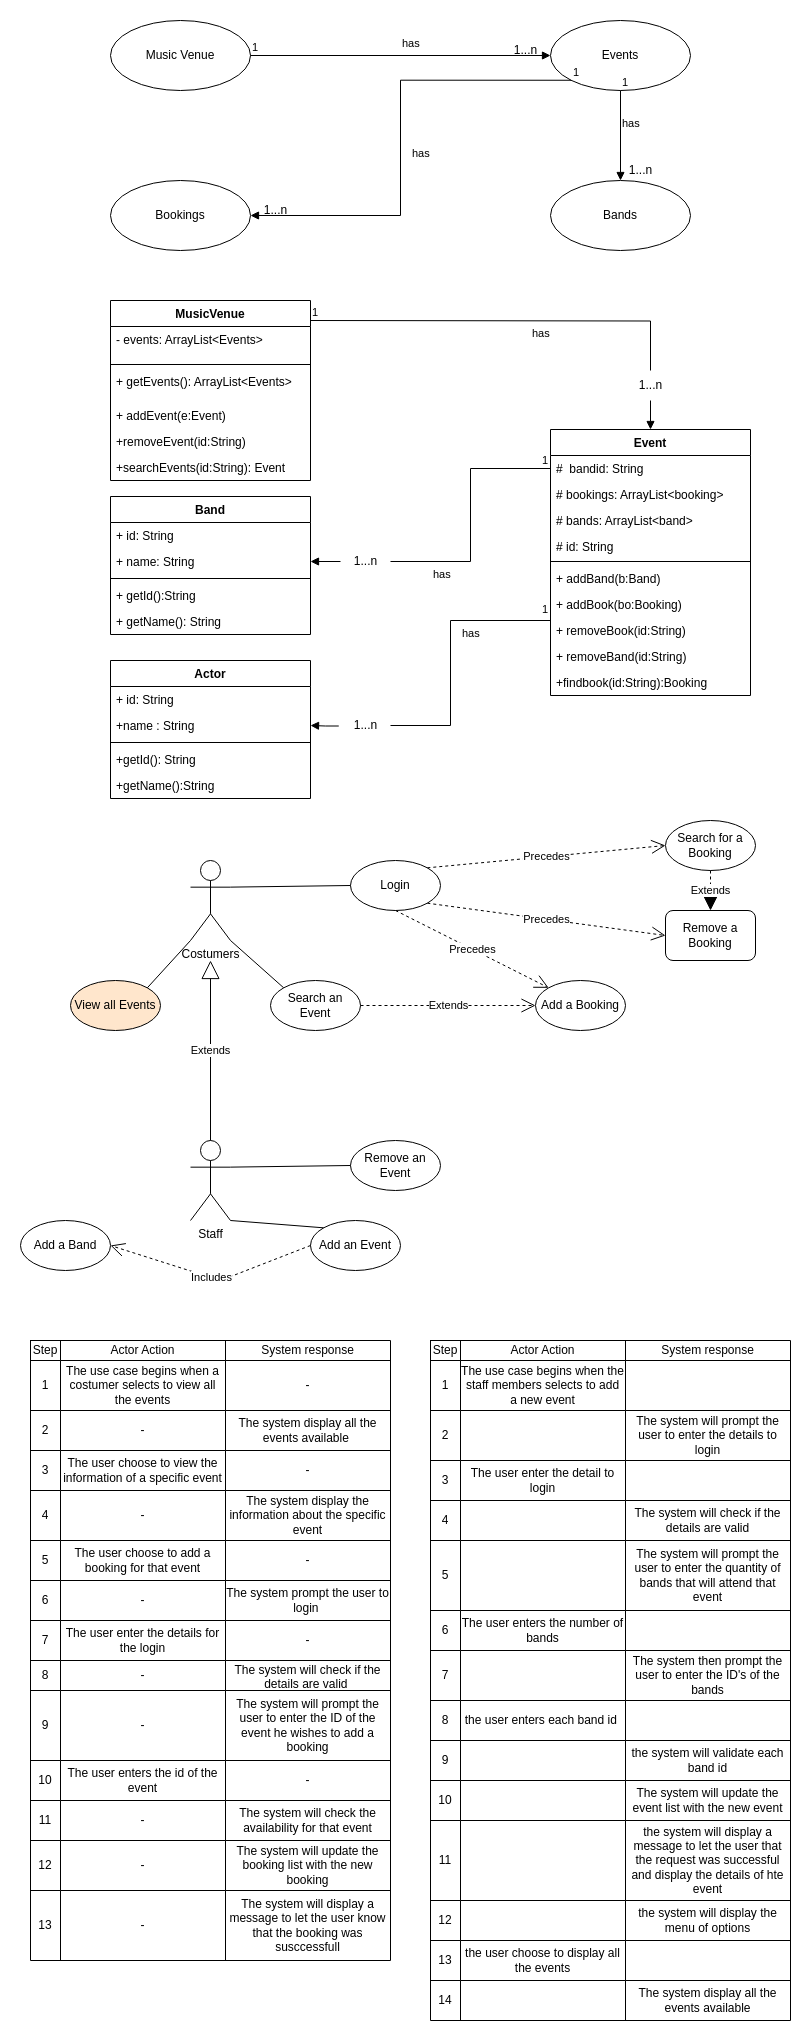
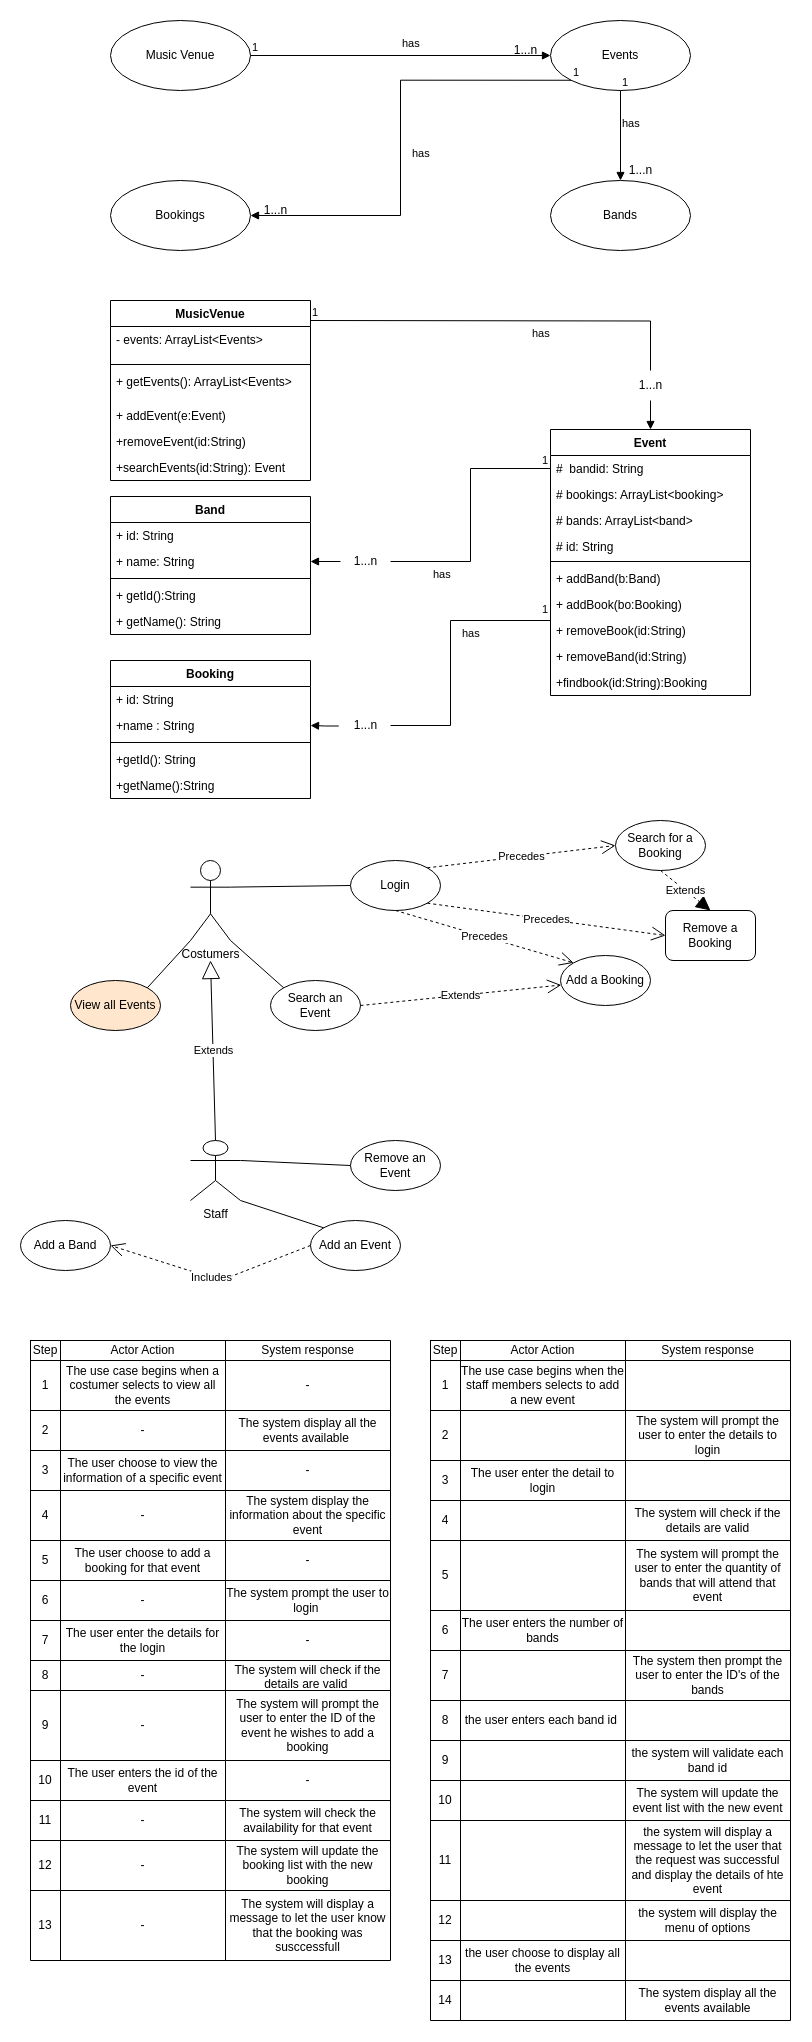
(210, 674) -> (210, 674)
(711, 846) -> (661, 846)
(581, 1006) -> (606, 981)
(211, 1181) -> (216, 1171)
